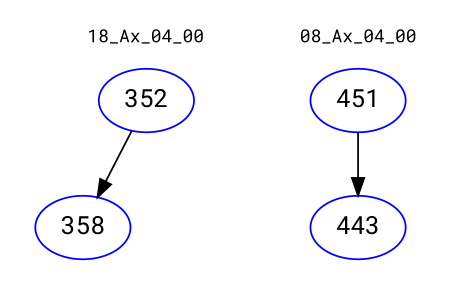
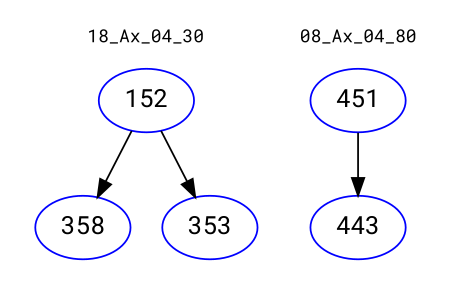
(146, 38) -> (146, 38)
(359, 38) -> (359, 38)
(146, 101) -> (146, 101)
none -> (210, 228)
